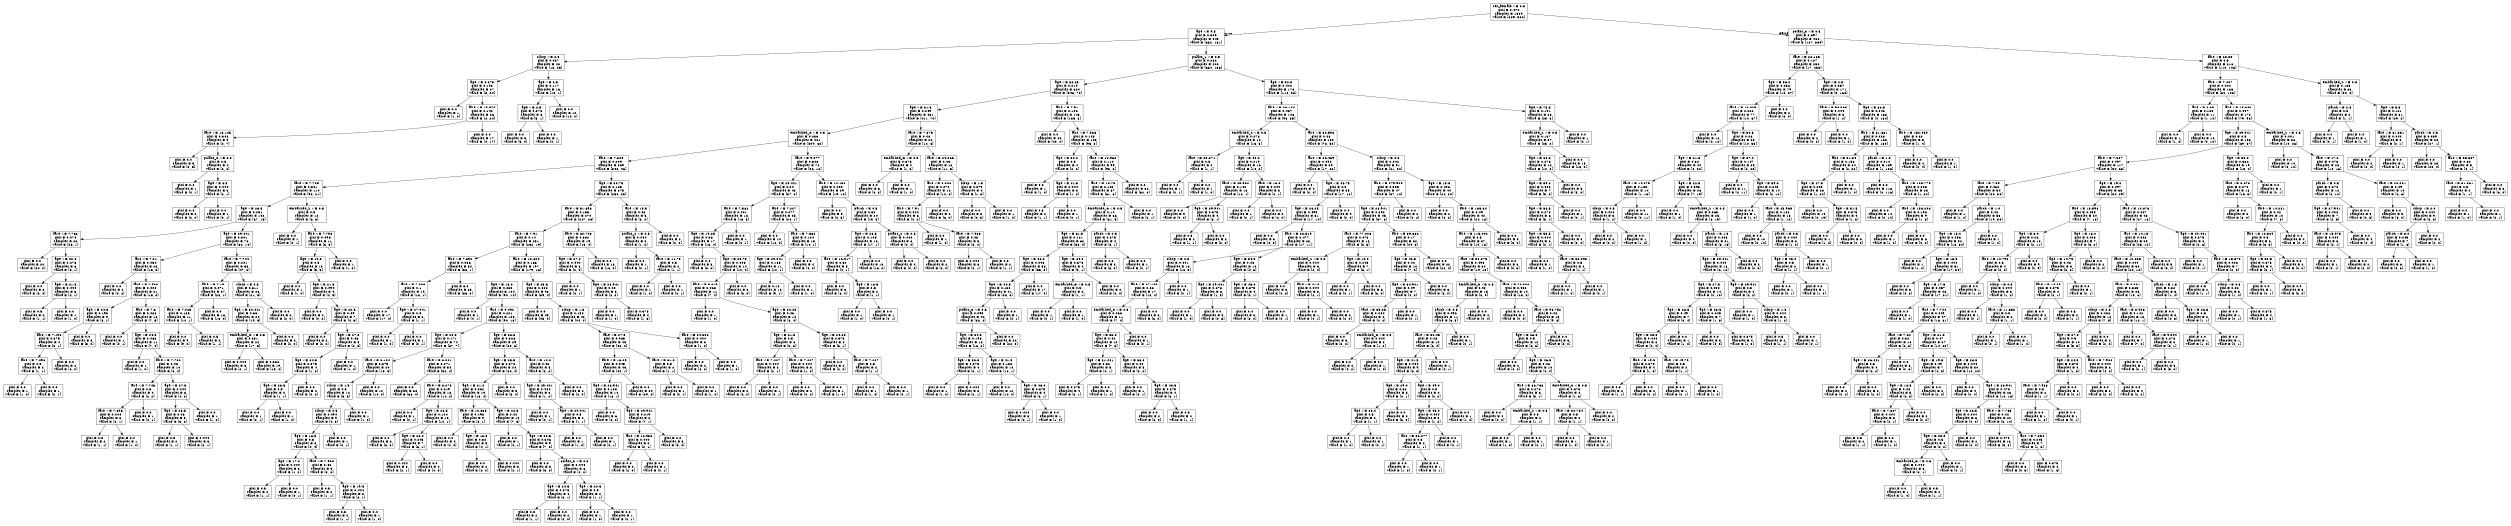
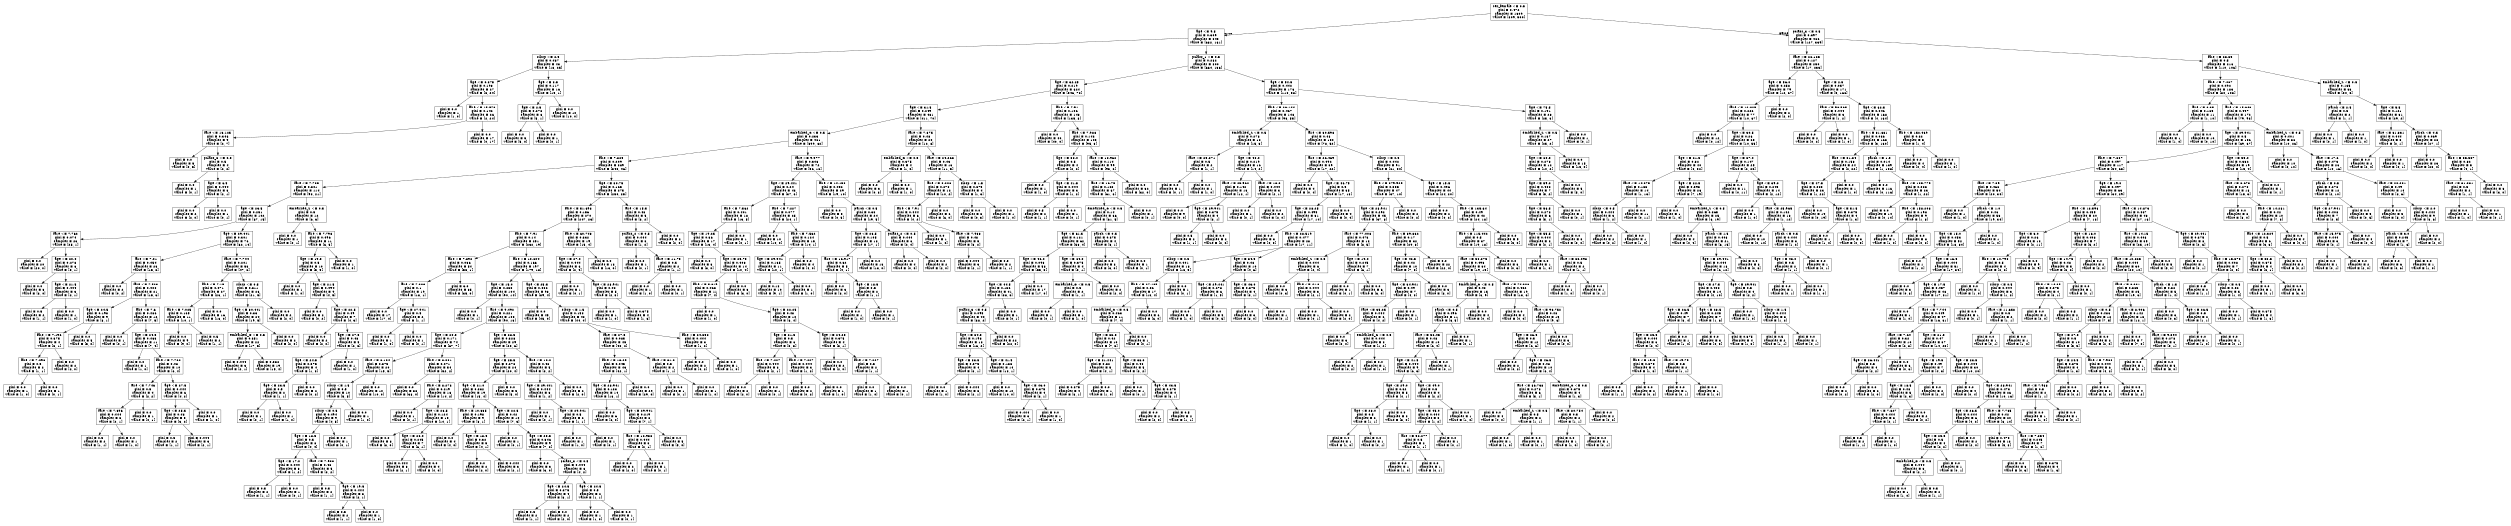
none -> (515, 276)
